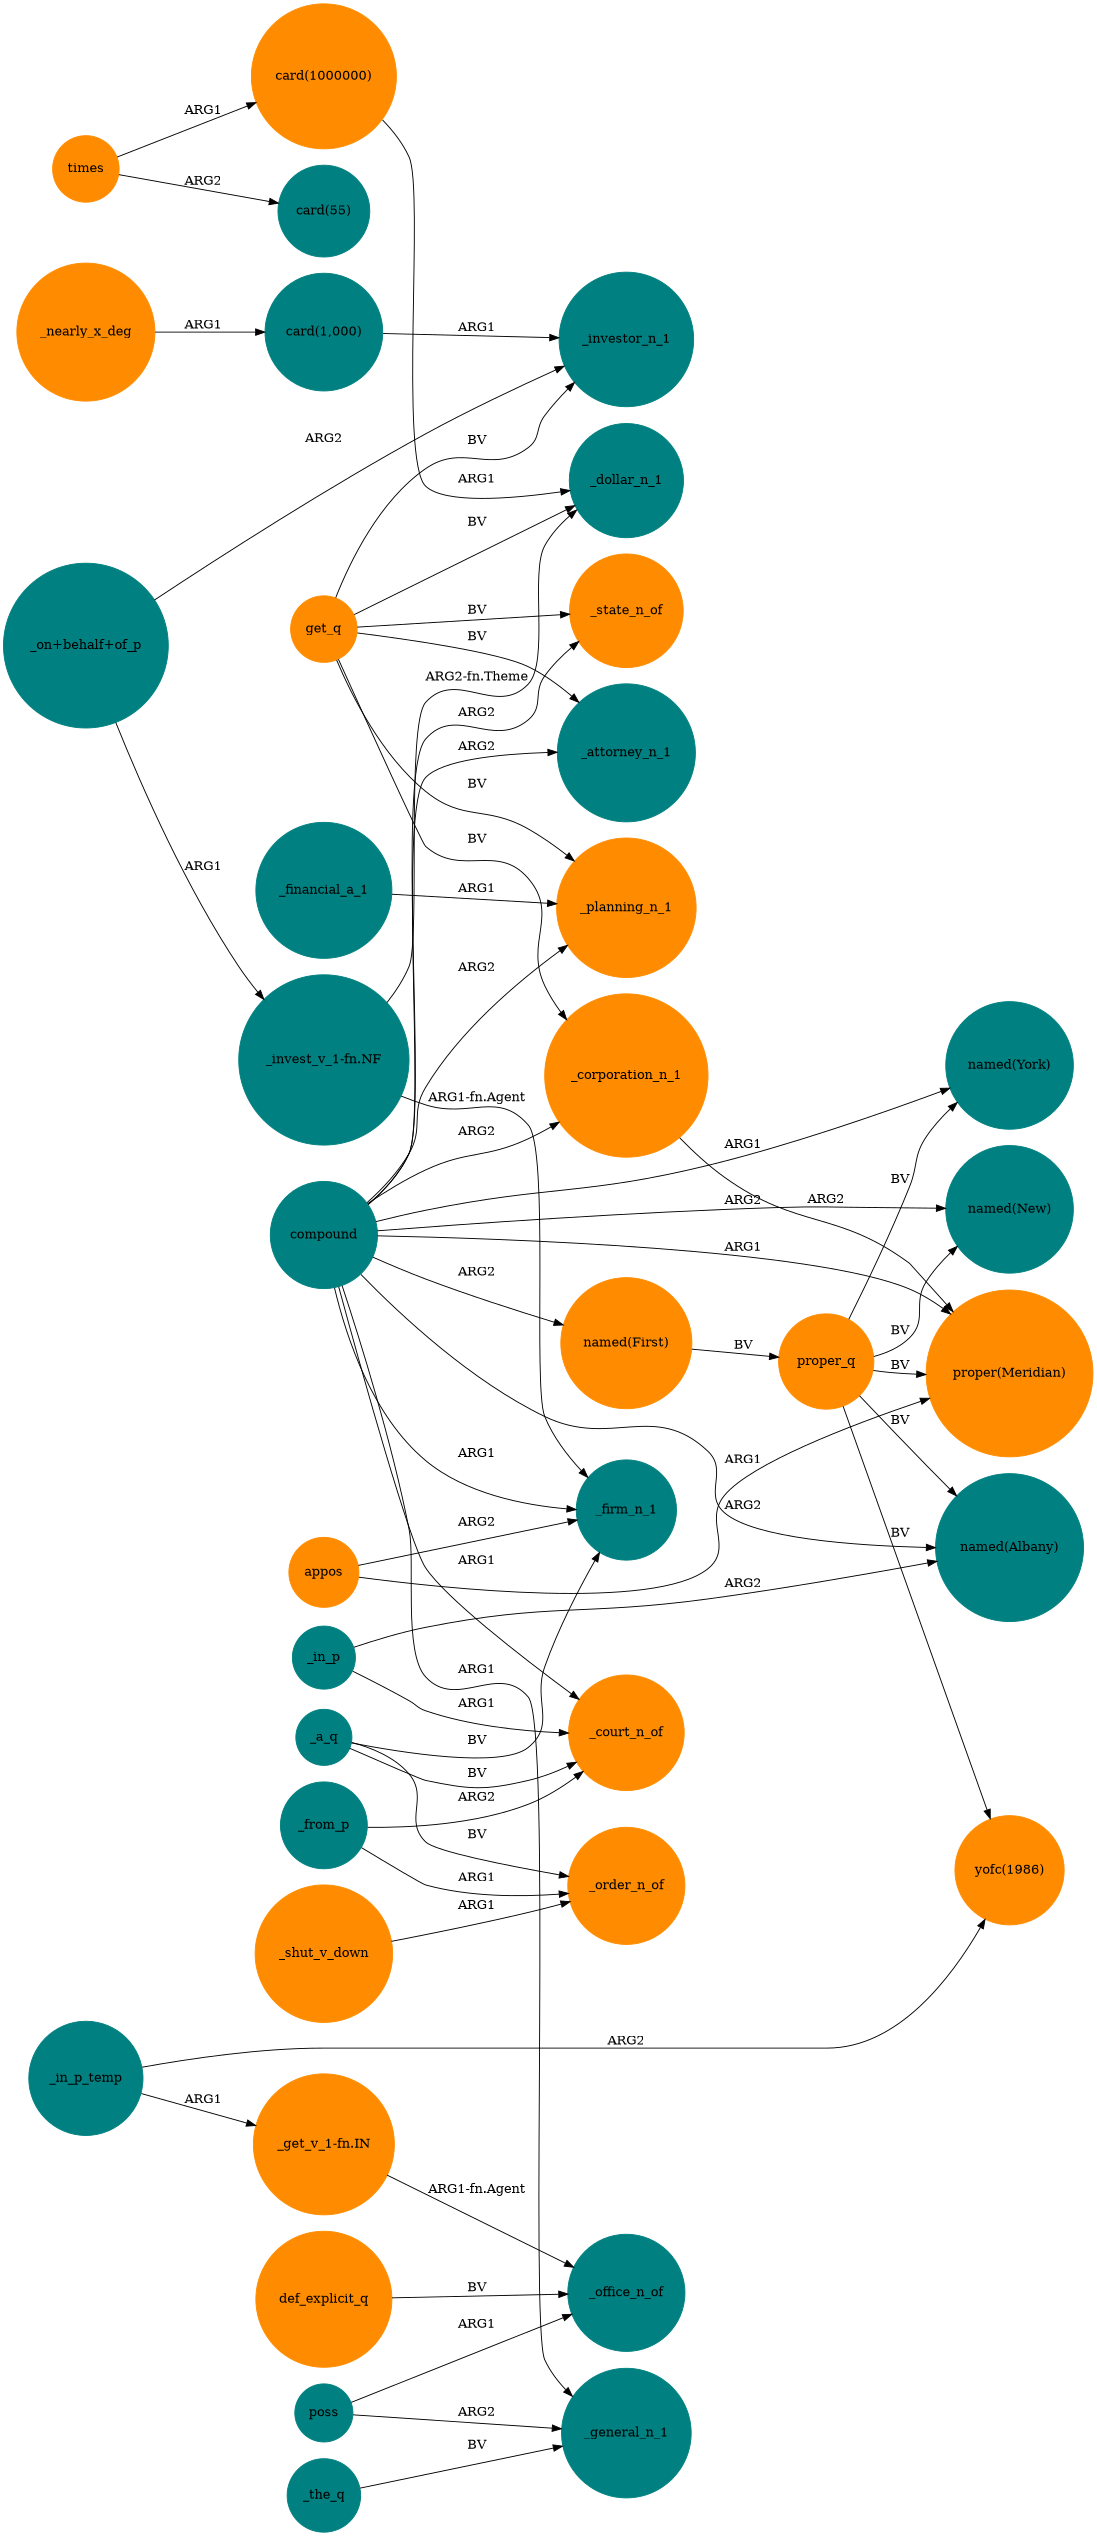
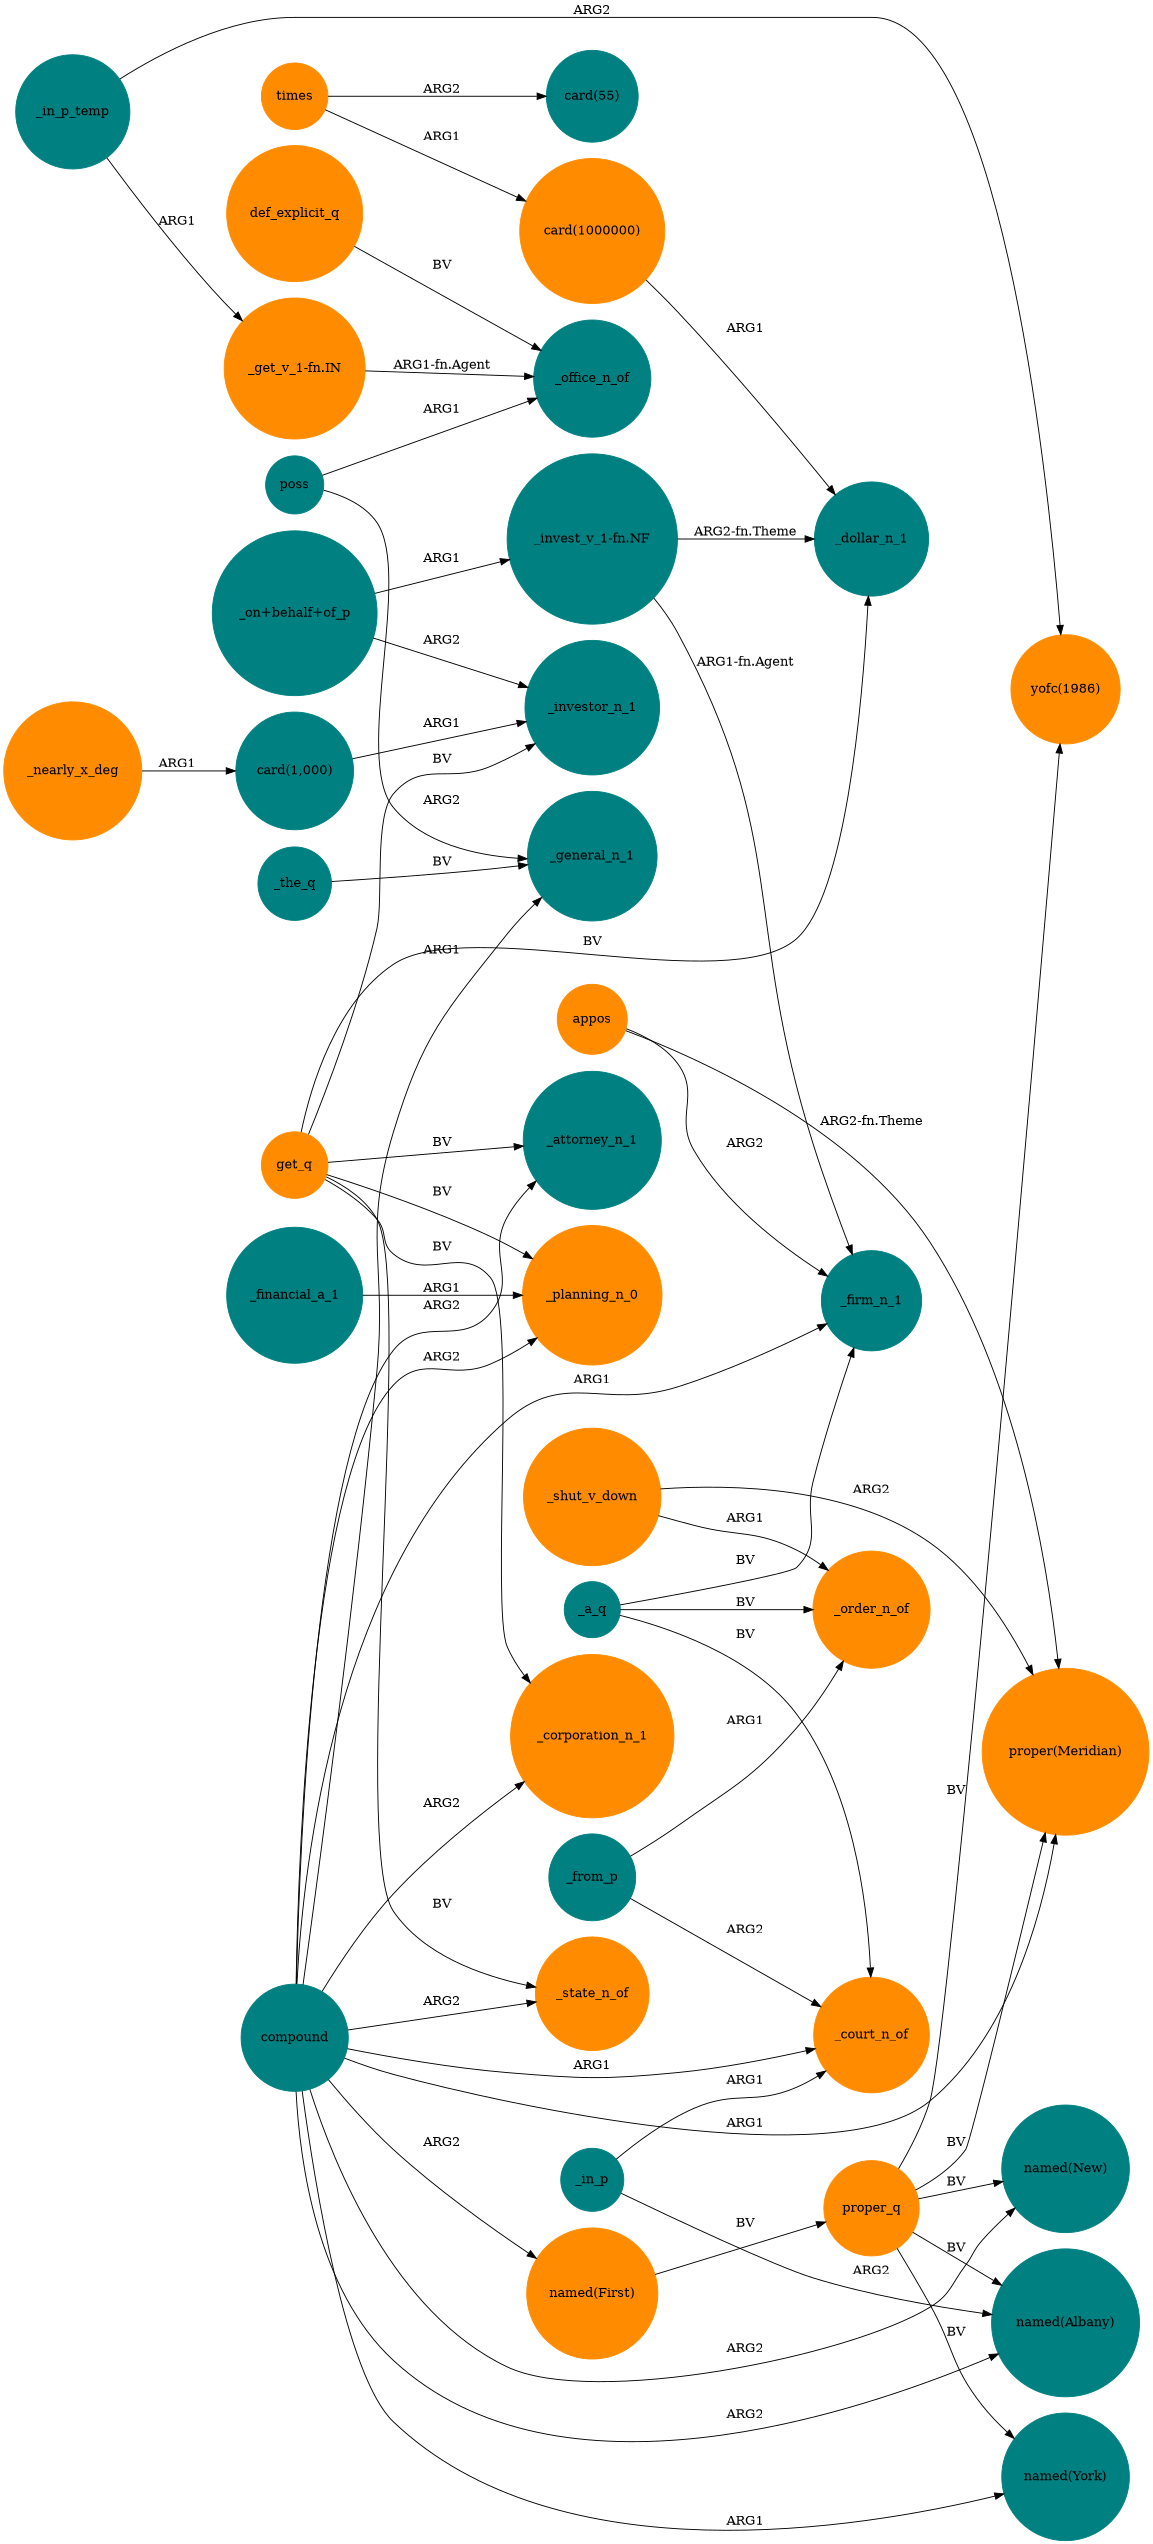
(626, 908) -> (592, 1295)
(815, 1219) -> (877, 1515)
(743, 1460) -> (872, 1122)
